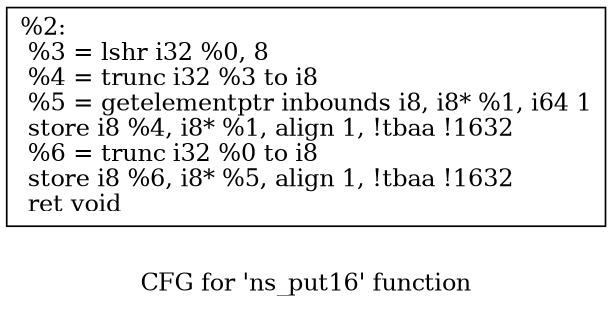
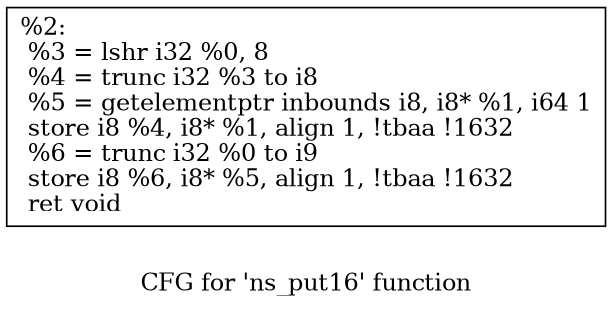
(170, 154) -> (170, 154)
